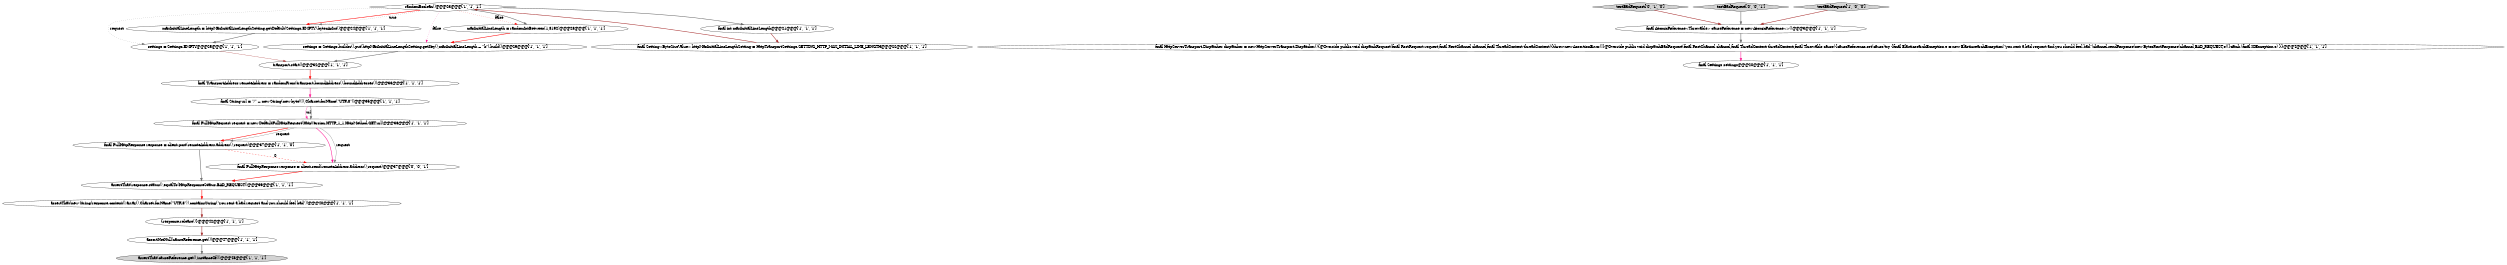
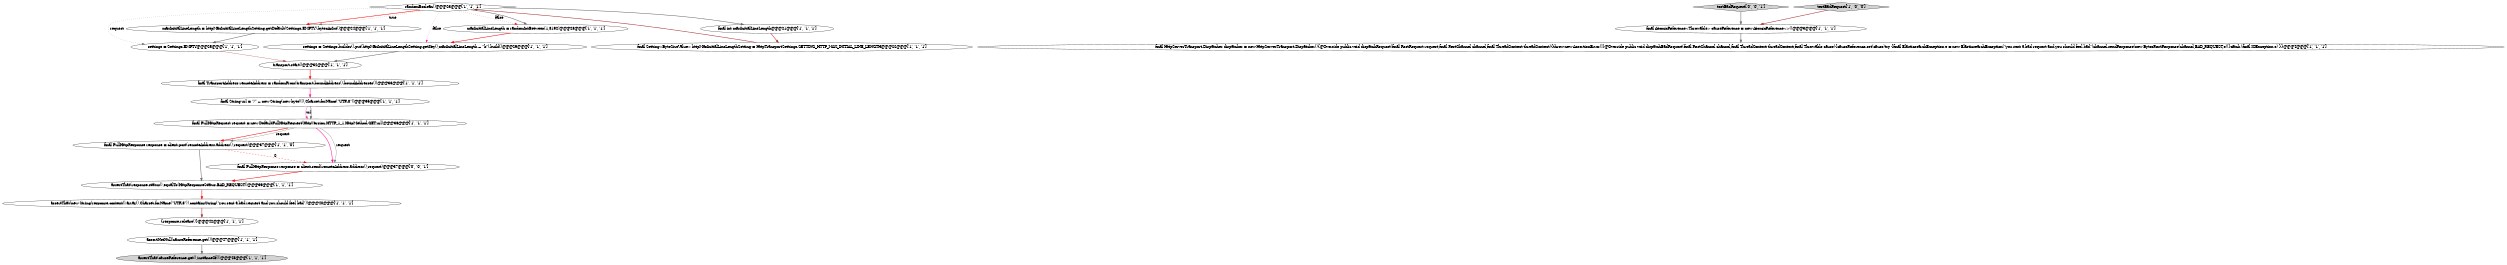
(1640, 7) -> none
(1741, 65) -> none
(202, 230) -> none
